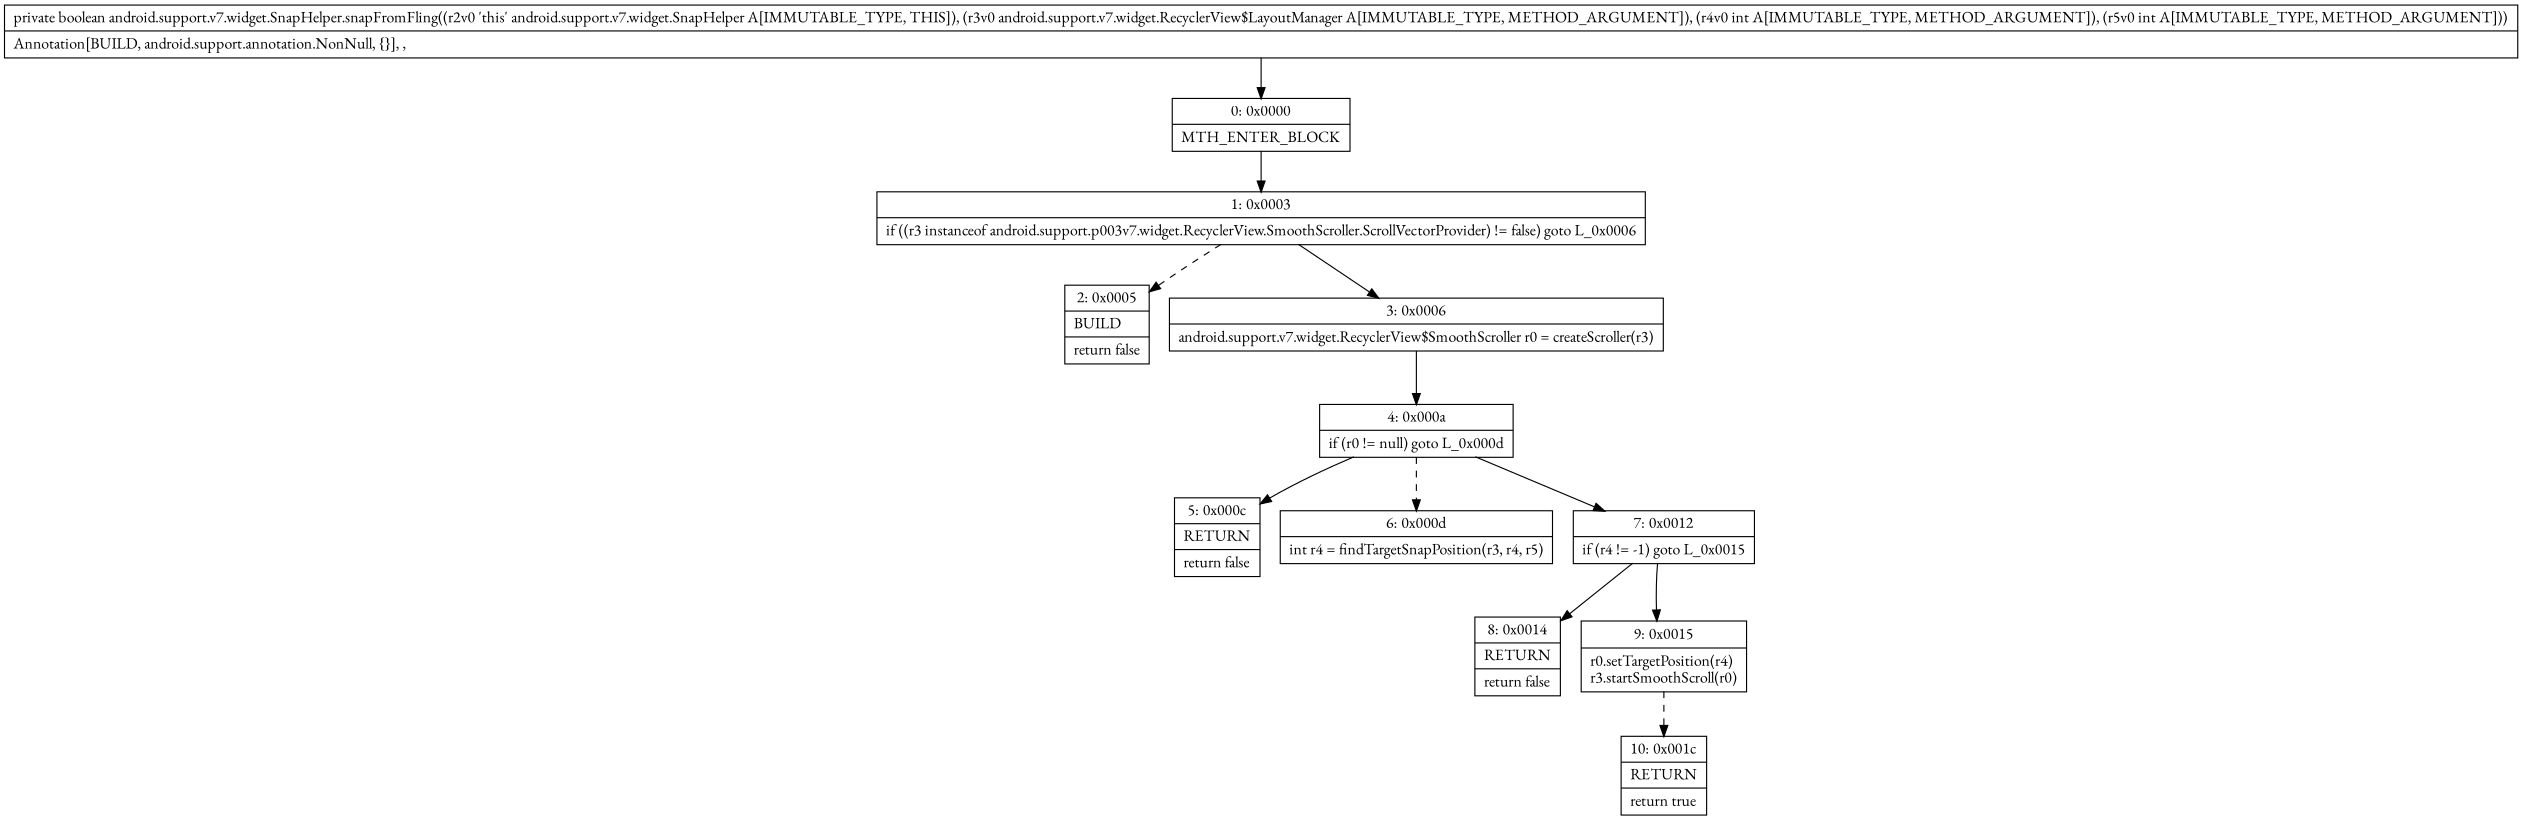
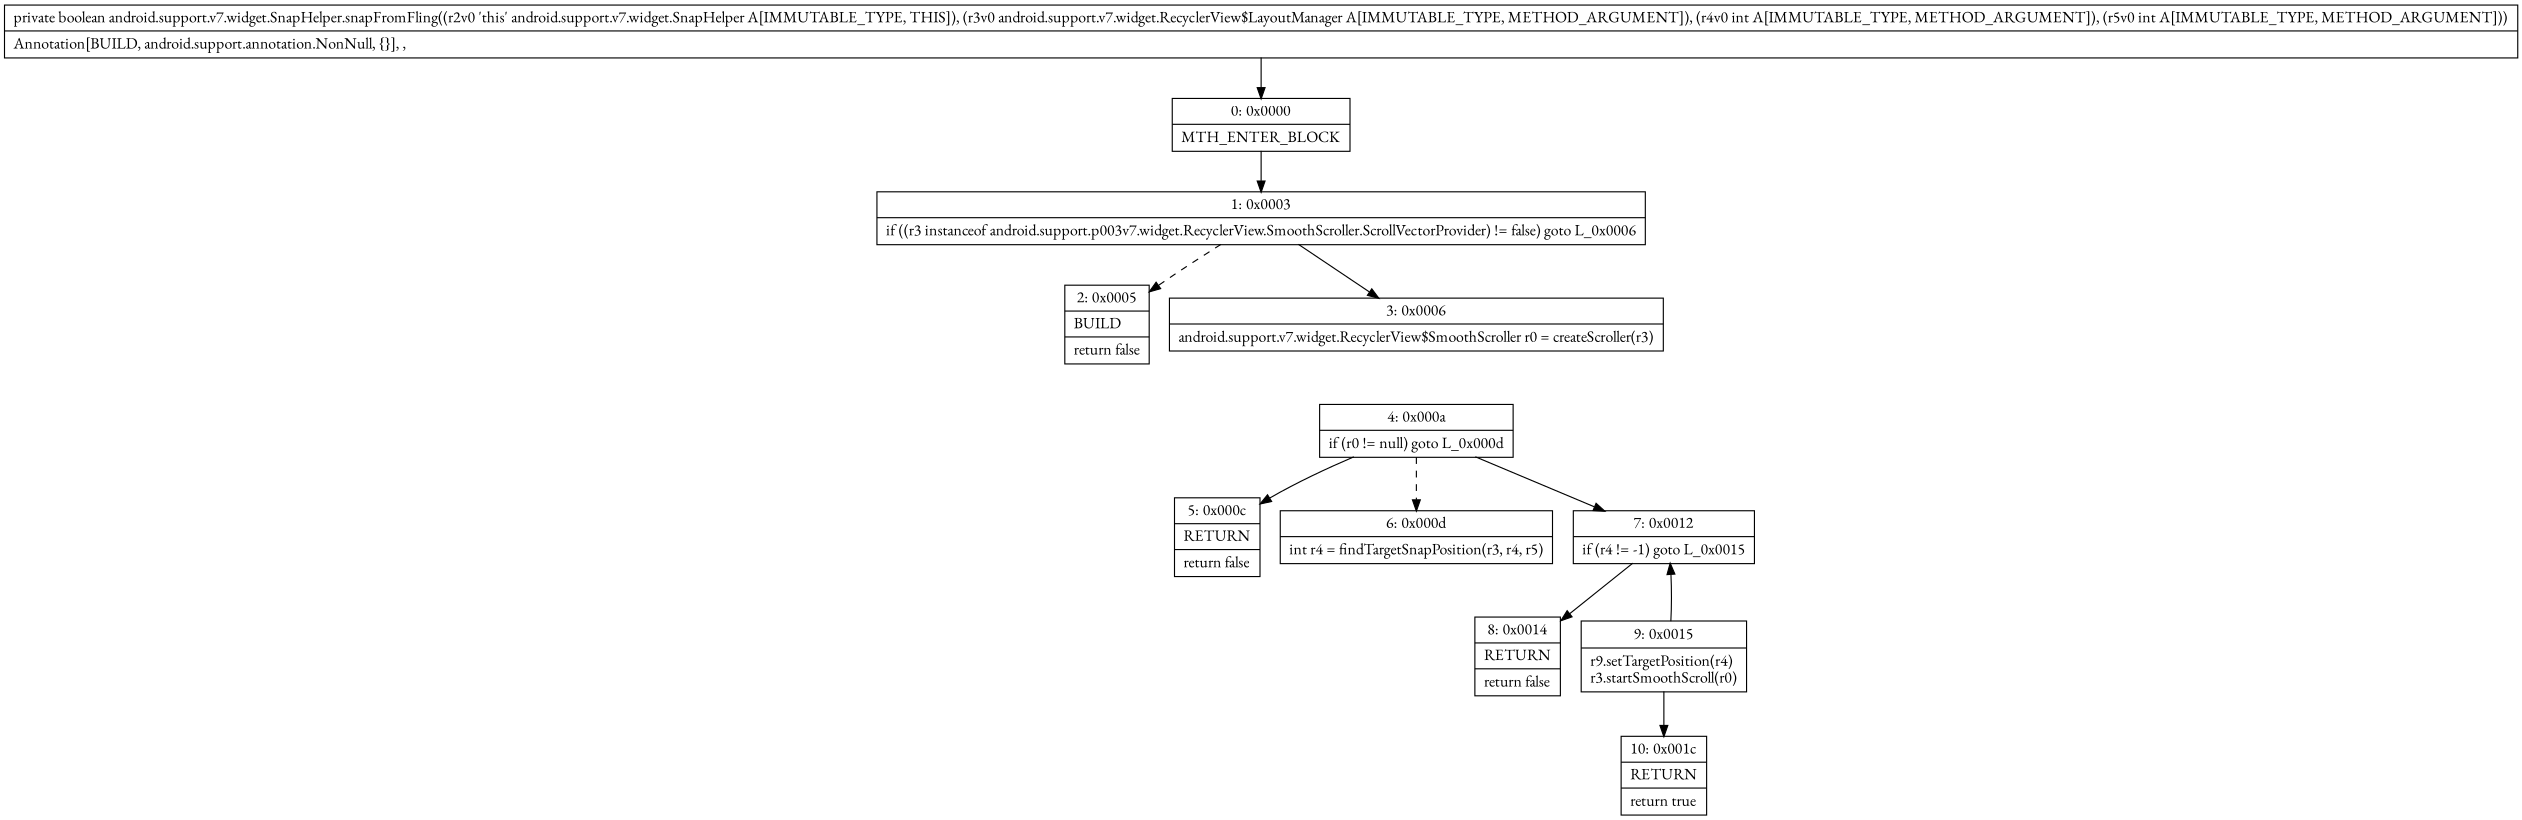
(1416, 372) -> none
(1656, 587) -> (1671, 598)
(1662, 661) -> (1662, 661)
(1664, 708) -> (1664, 708)
